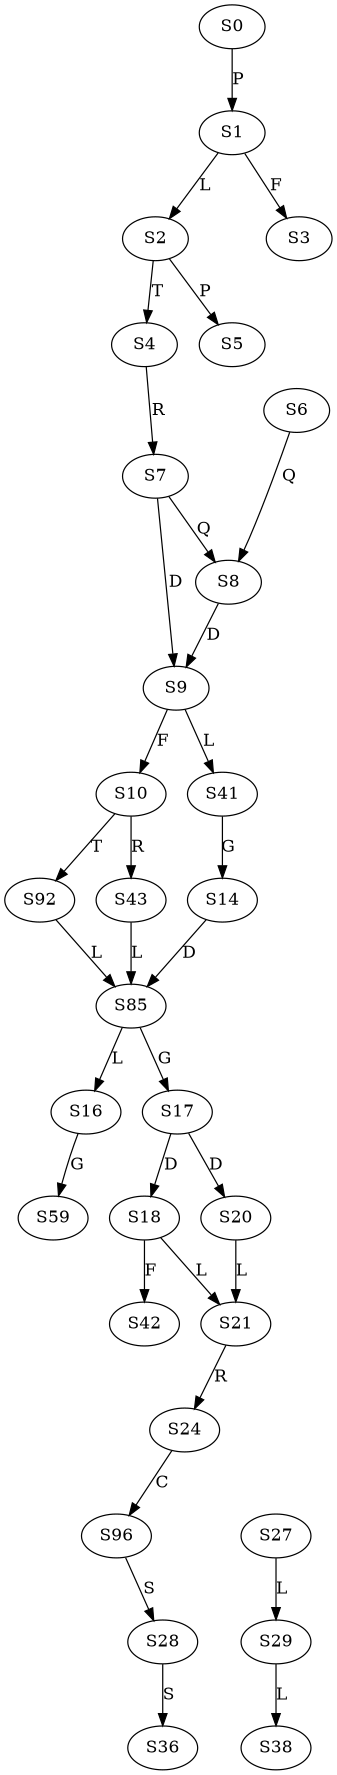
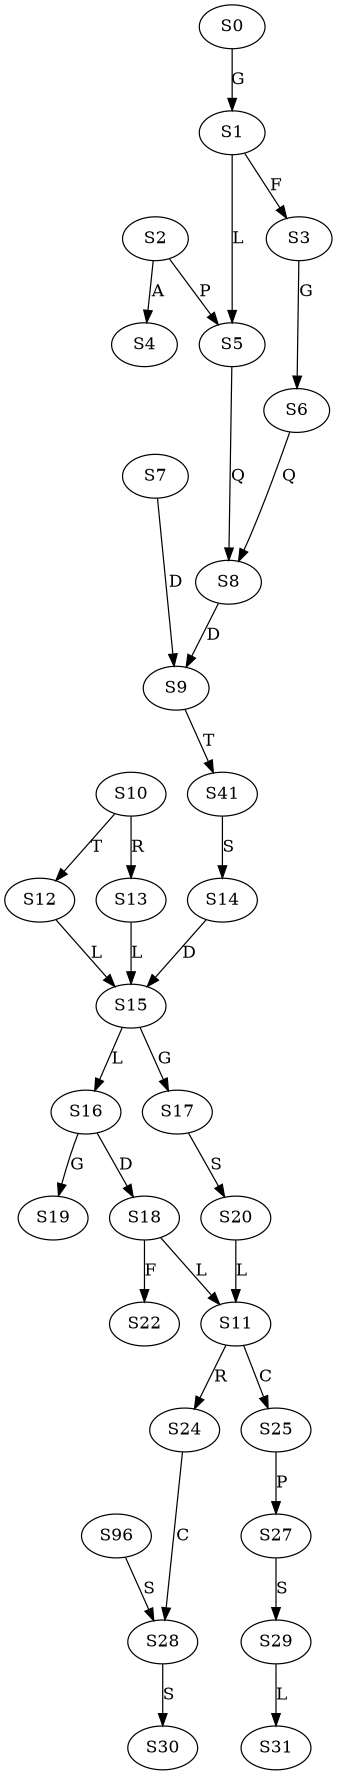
(238, 80) -> (238, 80)
(197, 181) -> (232, 233)
(158, 292) -> (158, 292)
none -> (298, 318)
(149, 404) -> none
(188, 524) -> (230, 457)
(156, 735) -> none
(209, 741) -> (209, 741)
(229, 847) -> (229, 847)
(40, 900) -> (40, 900)
(131, 900) -> (131, 900)
(131, 1006) -> (131, 1006)
(163, 1159) -> (112, 1160)
(216, 1165) -> (216, 1165)
(53, 1218) -> (53, 1218)
(144, 1324) -> (144, 1324)
(236, 1324) -> (236, 1324)
none -> (276, 1430)
(154, 1478) -> (174, 1530)
(282, 1589) -> (282, 1589)
(163, 1748) -> (163, 1748)
(276, 1748) -> (276, 1748)
